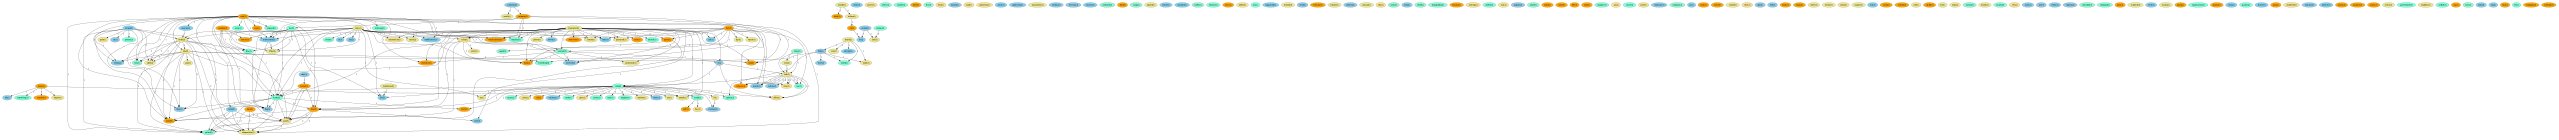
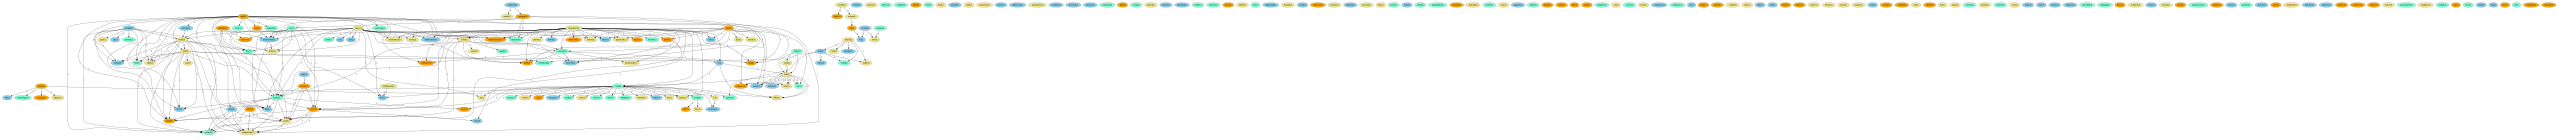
(594, 46) -> (483, 45)
